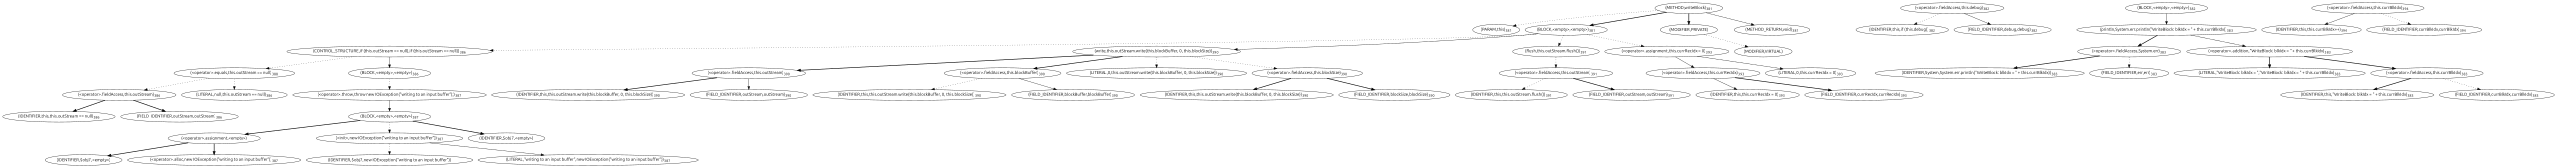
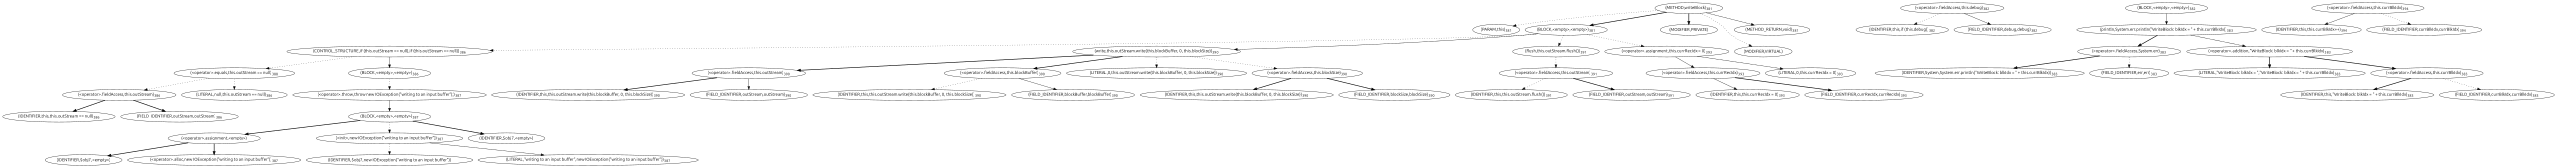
(1725, 40) -> (1725, 29)
